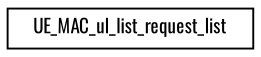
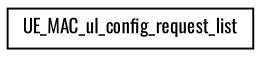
(130, 29) -> (130, 29)
